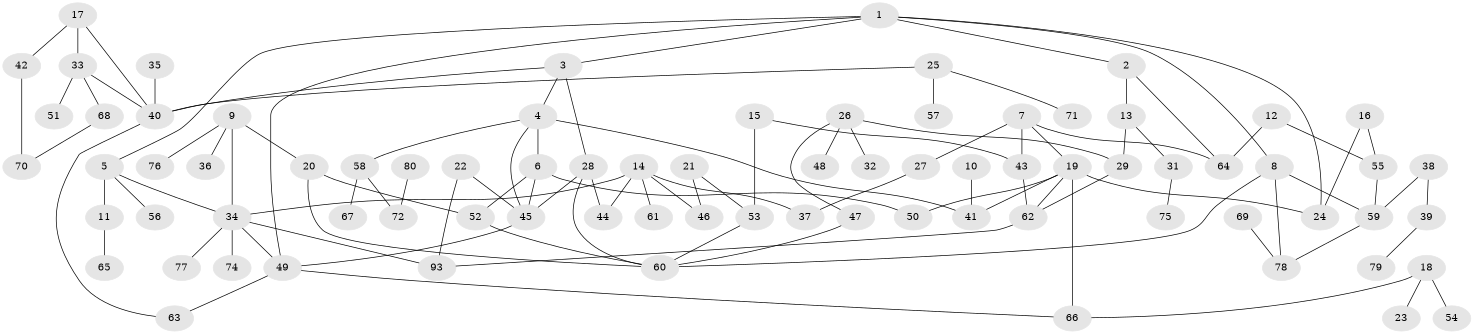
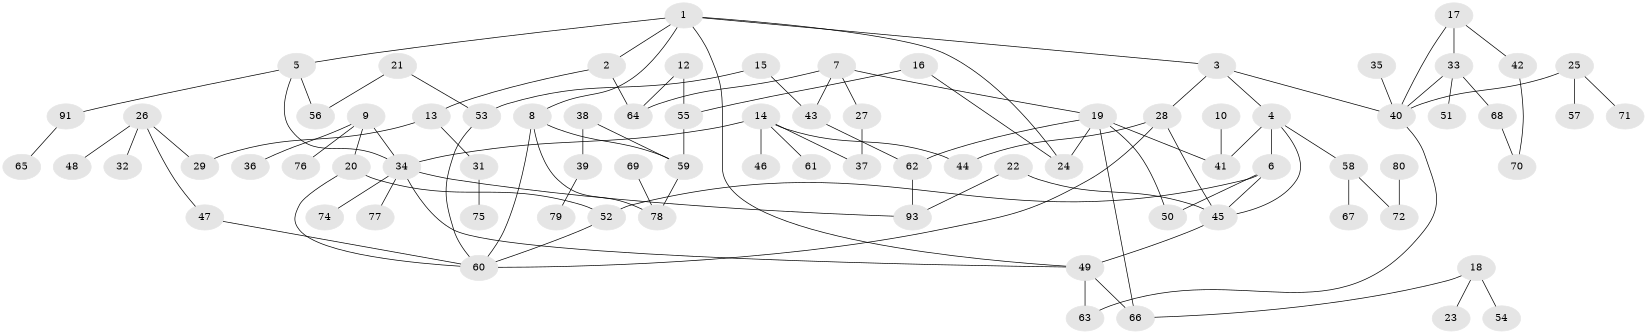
(1077, 191) -> none
(697, 192) -> (357, 91)
(105, 217) -> (66, 116)
